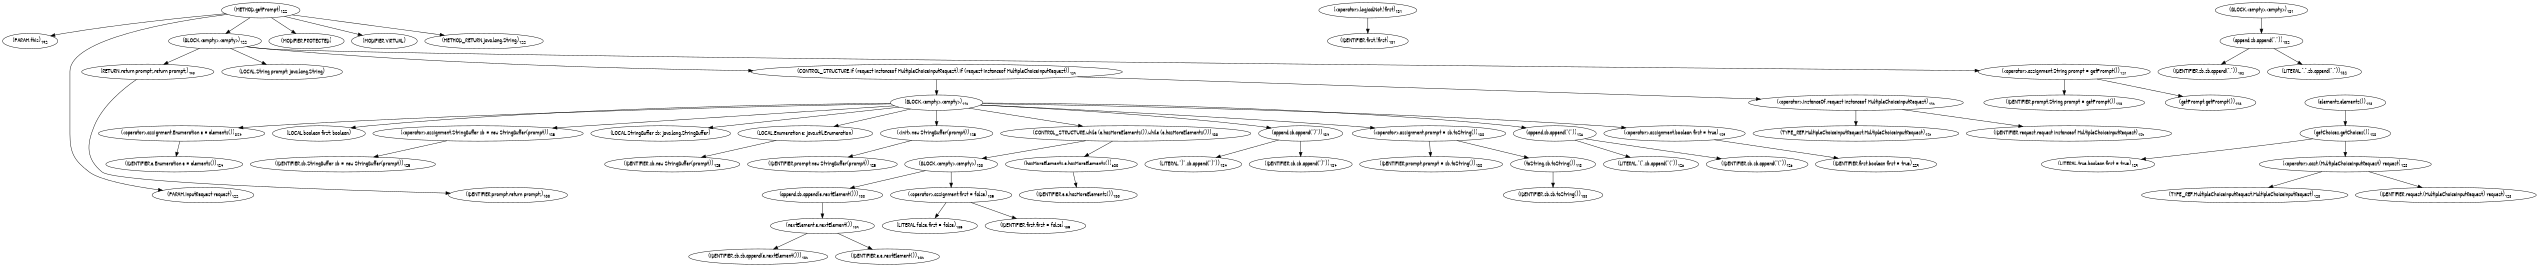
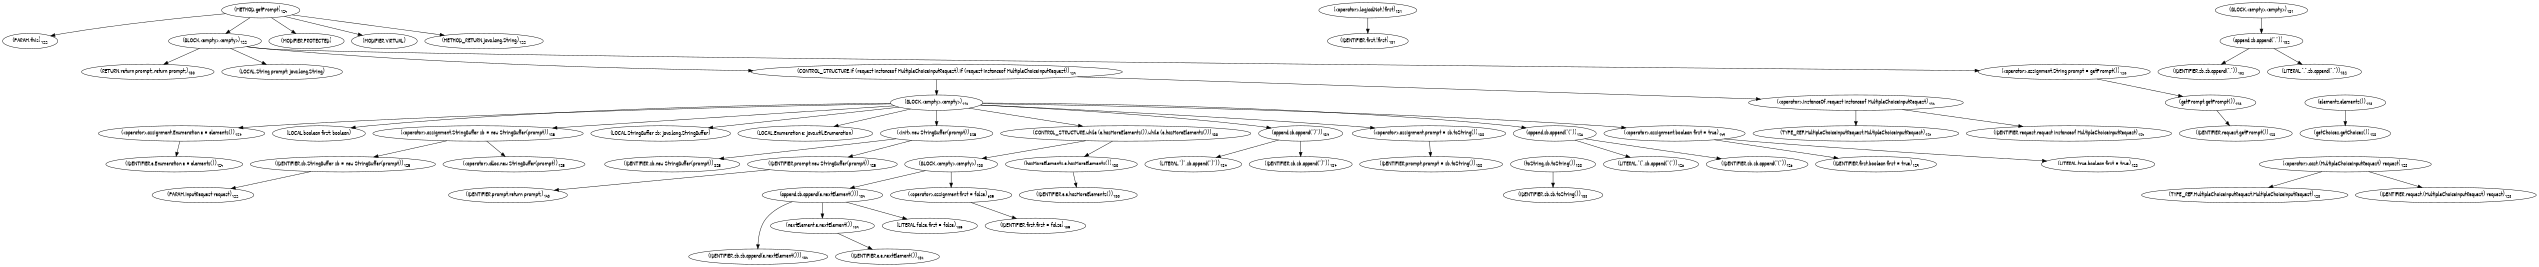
(284, 10) -> (284, 10)
(44, 40) -> (44, 40)
(192, 71) -> (192, 71)
(2123, 71) -> (2123, 71)
(70, 74) -> (273, 180)
(2064, 103) -> none
(238, 133) -> (238, 133)
(973, 133) -> (973, 133)
(1722, 133) -> (1722, 133)
none -> (2236, 133)
(2345, 147) -> none
(741, 148) -> (810, 149)
(1491, 149) -> none
(2229, 149) -> (1883, 151)
(220, 164) -> (220, 164)
none -> (514, 164)
(717, 164) -> (717, 164)
(1115, 164) -> (1115, 164)
(1579, 164) -> (1579, 164)
(1916, 164) -> (1916, 164)
(2135, 164) -> (2135, 164)
(216, 184) -> (664, 180)
(547, 194) -> (547, 194)
(862, 194) -> (862, 194)
(991, 194) -> (991, 194)
(942, 209) -> (875, 210)
(792, 240) -> (767, 217)
(921, 256) -> (921, 256)
